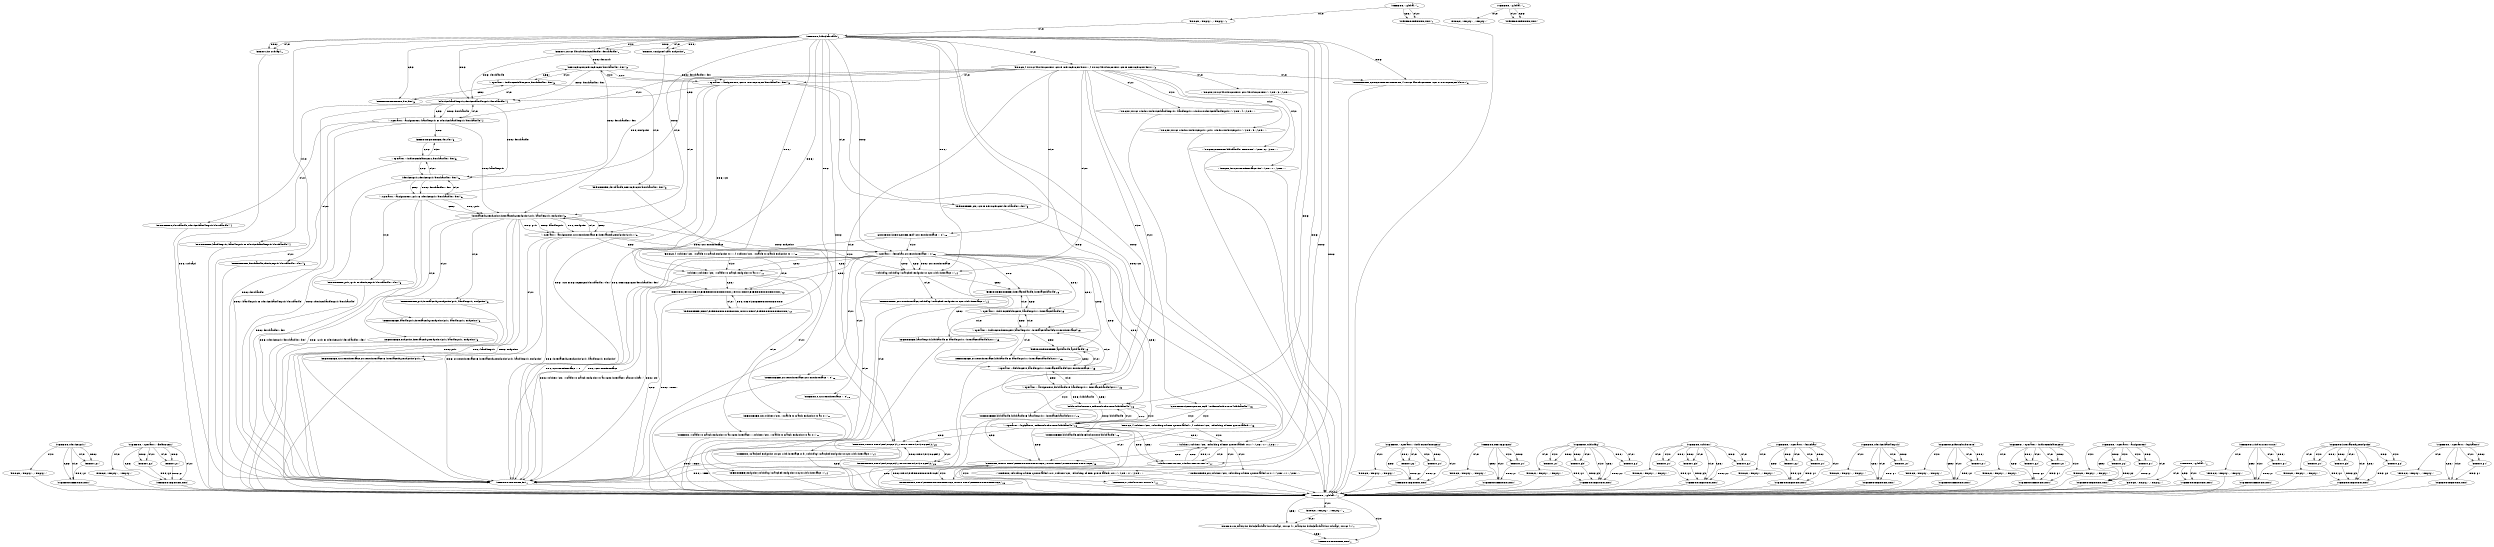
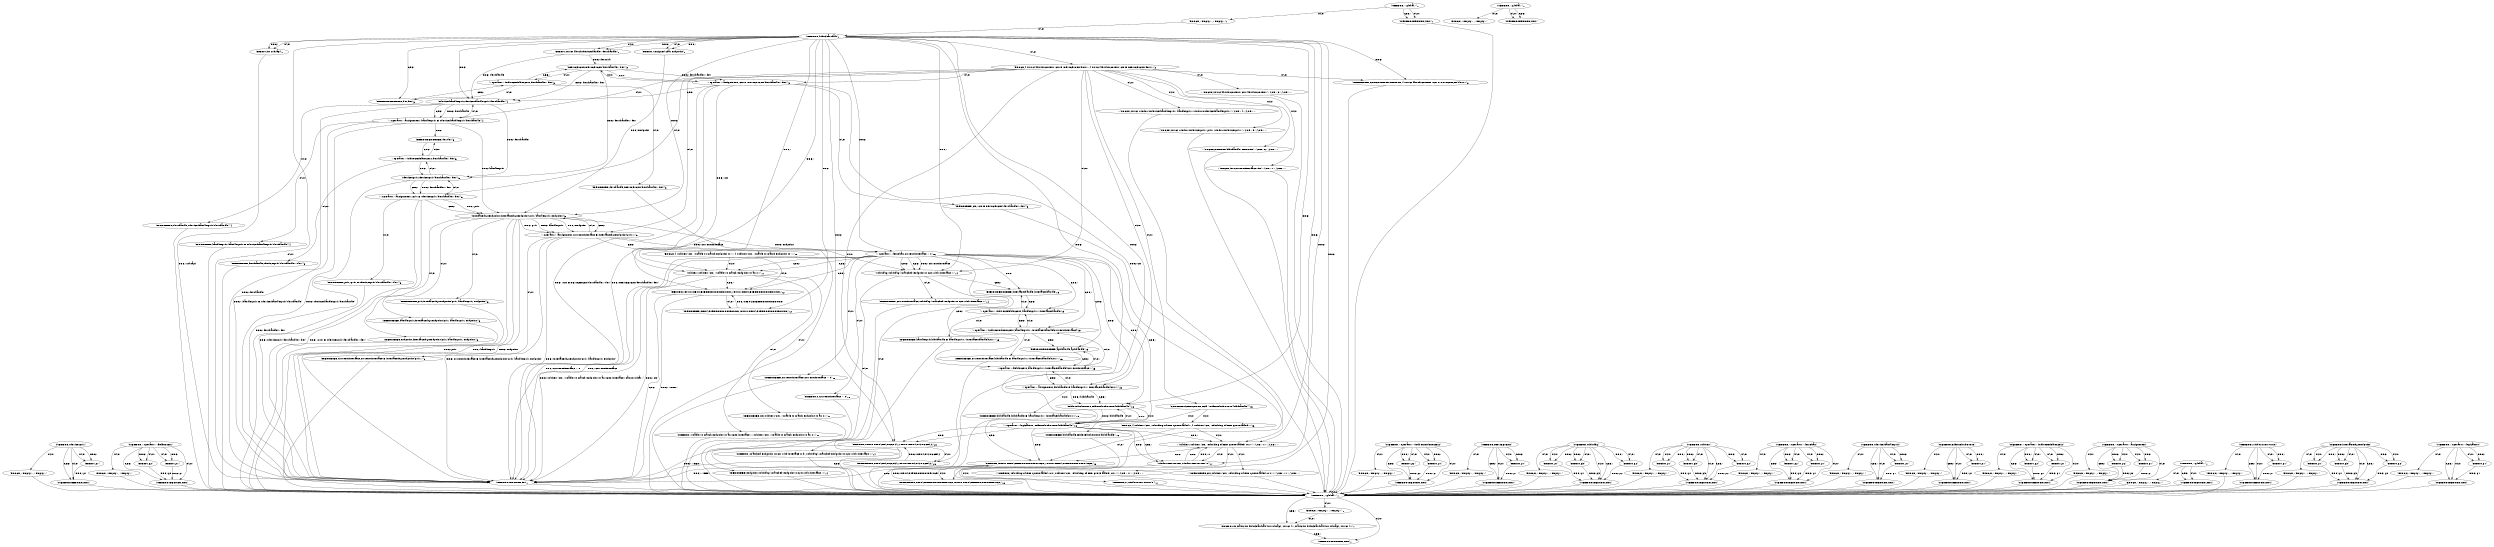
(912, 235) -> none
